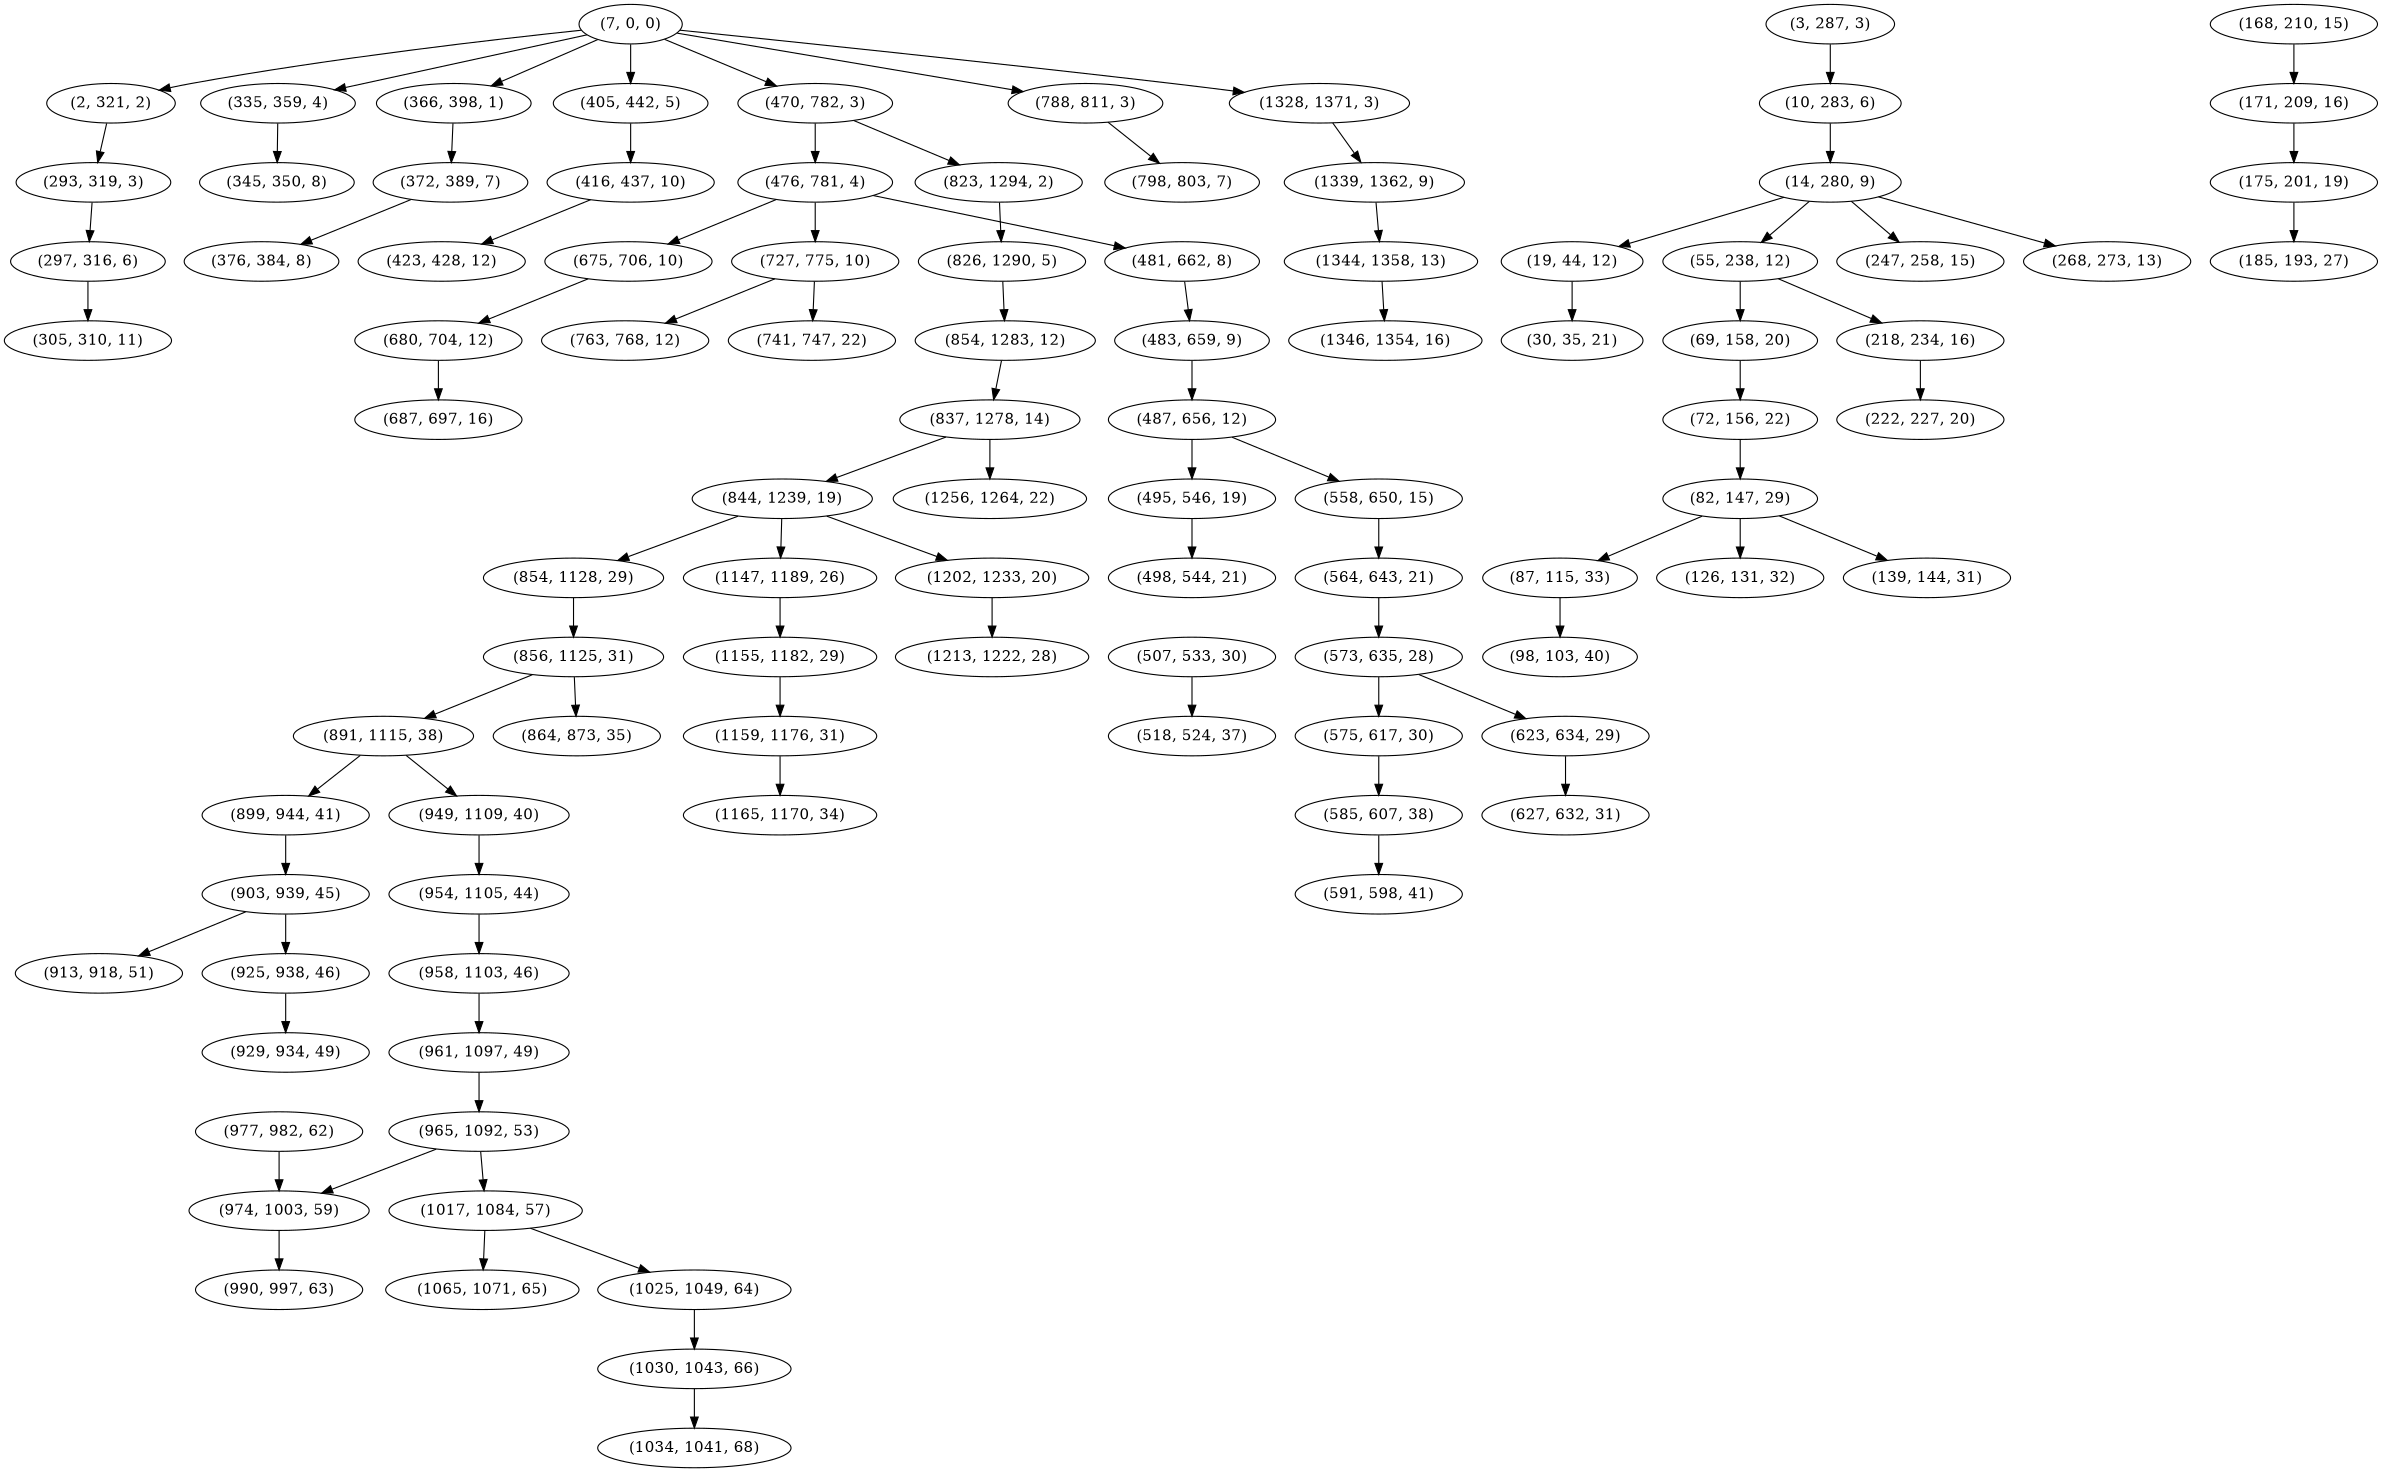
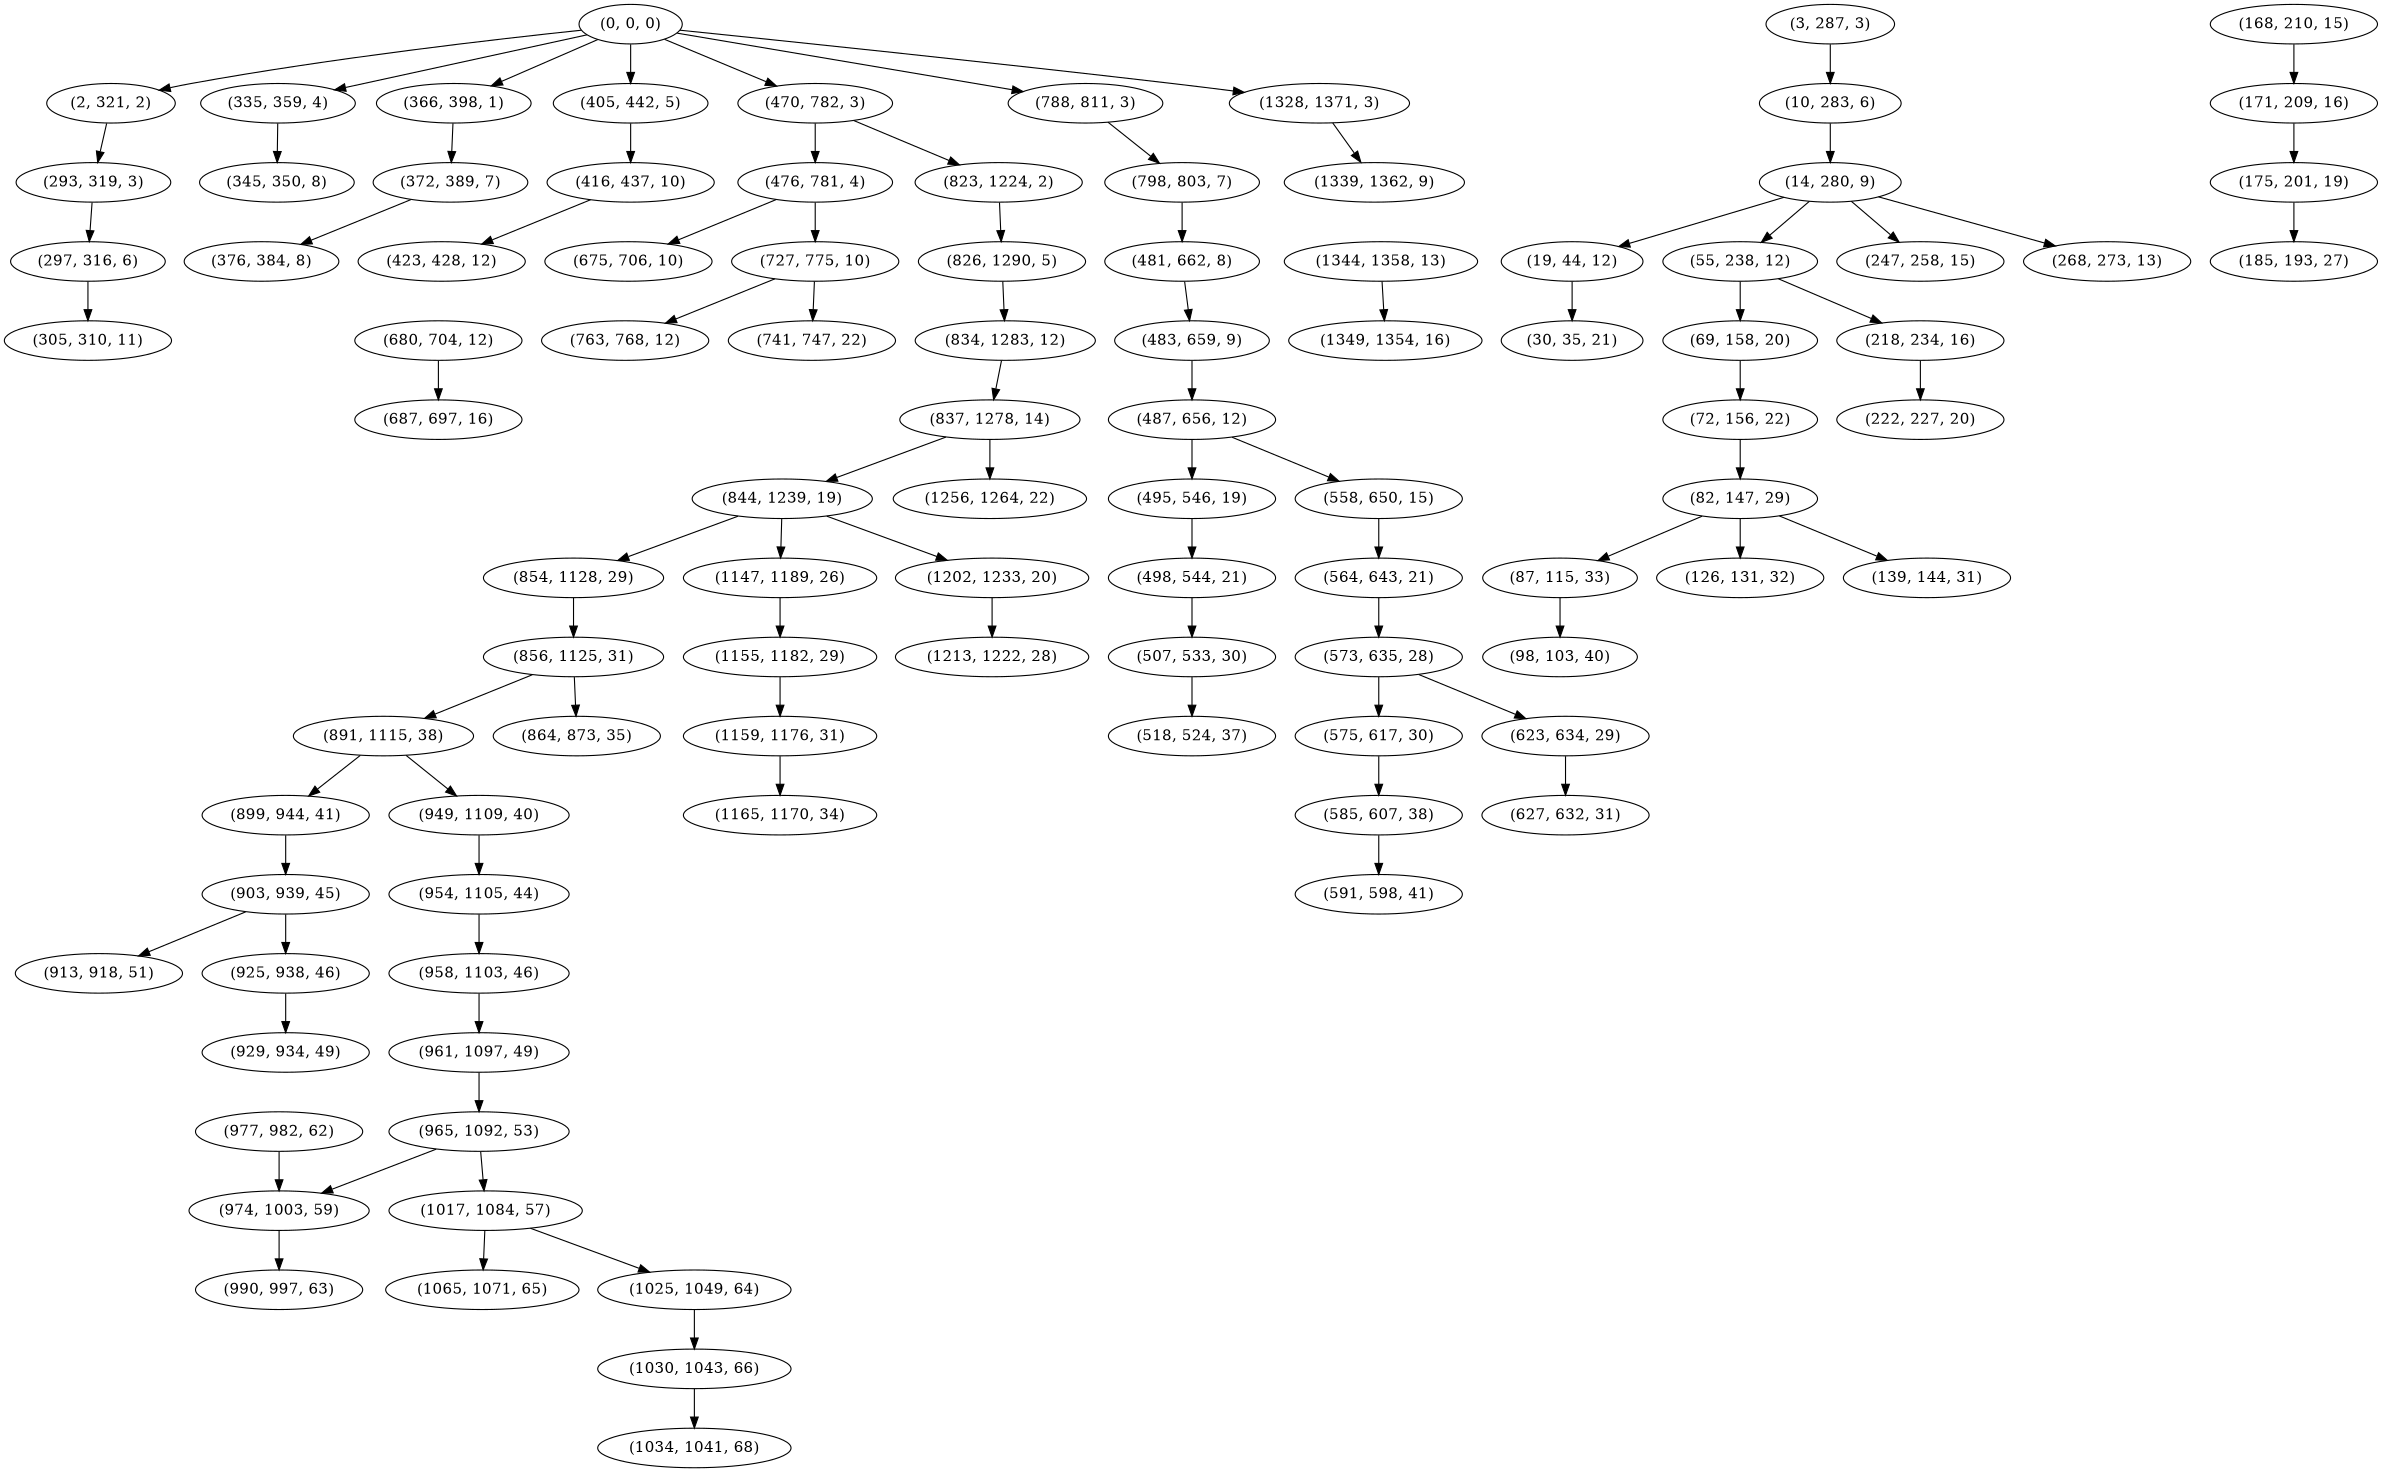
(631, 24) -> (631, 24)
(999, 182) -> (999, 182)
(1377, 217) -> none
(988, 219) -> (1182, 217)
(538, 299) -> none
(1005, 341) -> (1005, 341)
(1385, 341) -> (1385, 341)
none -> (1192, 612)
